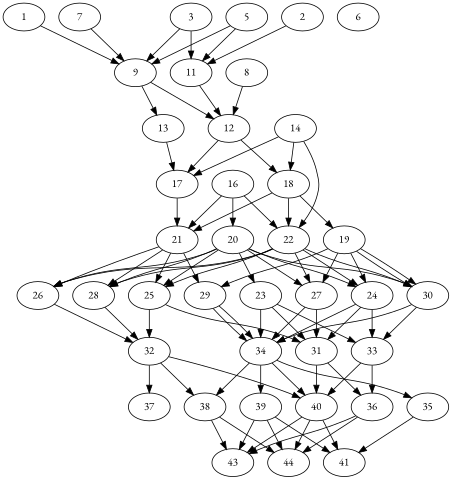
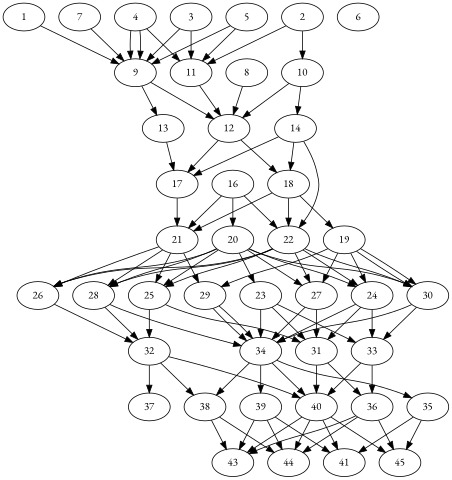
none -> (135, 17)
none -> (302, 73)
none -> (171, 326)
none -> (400, 463)
